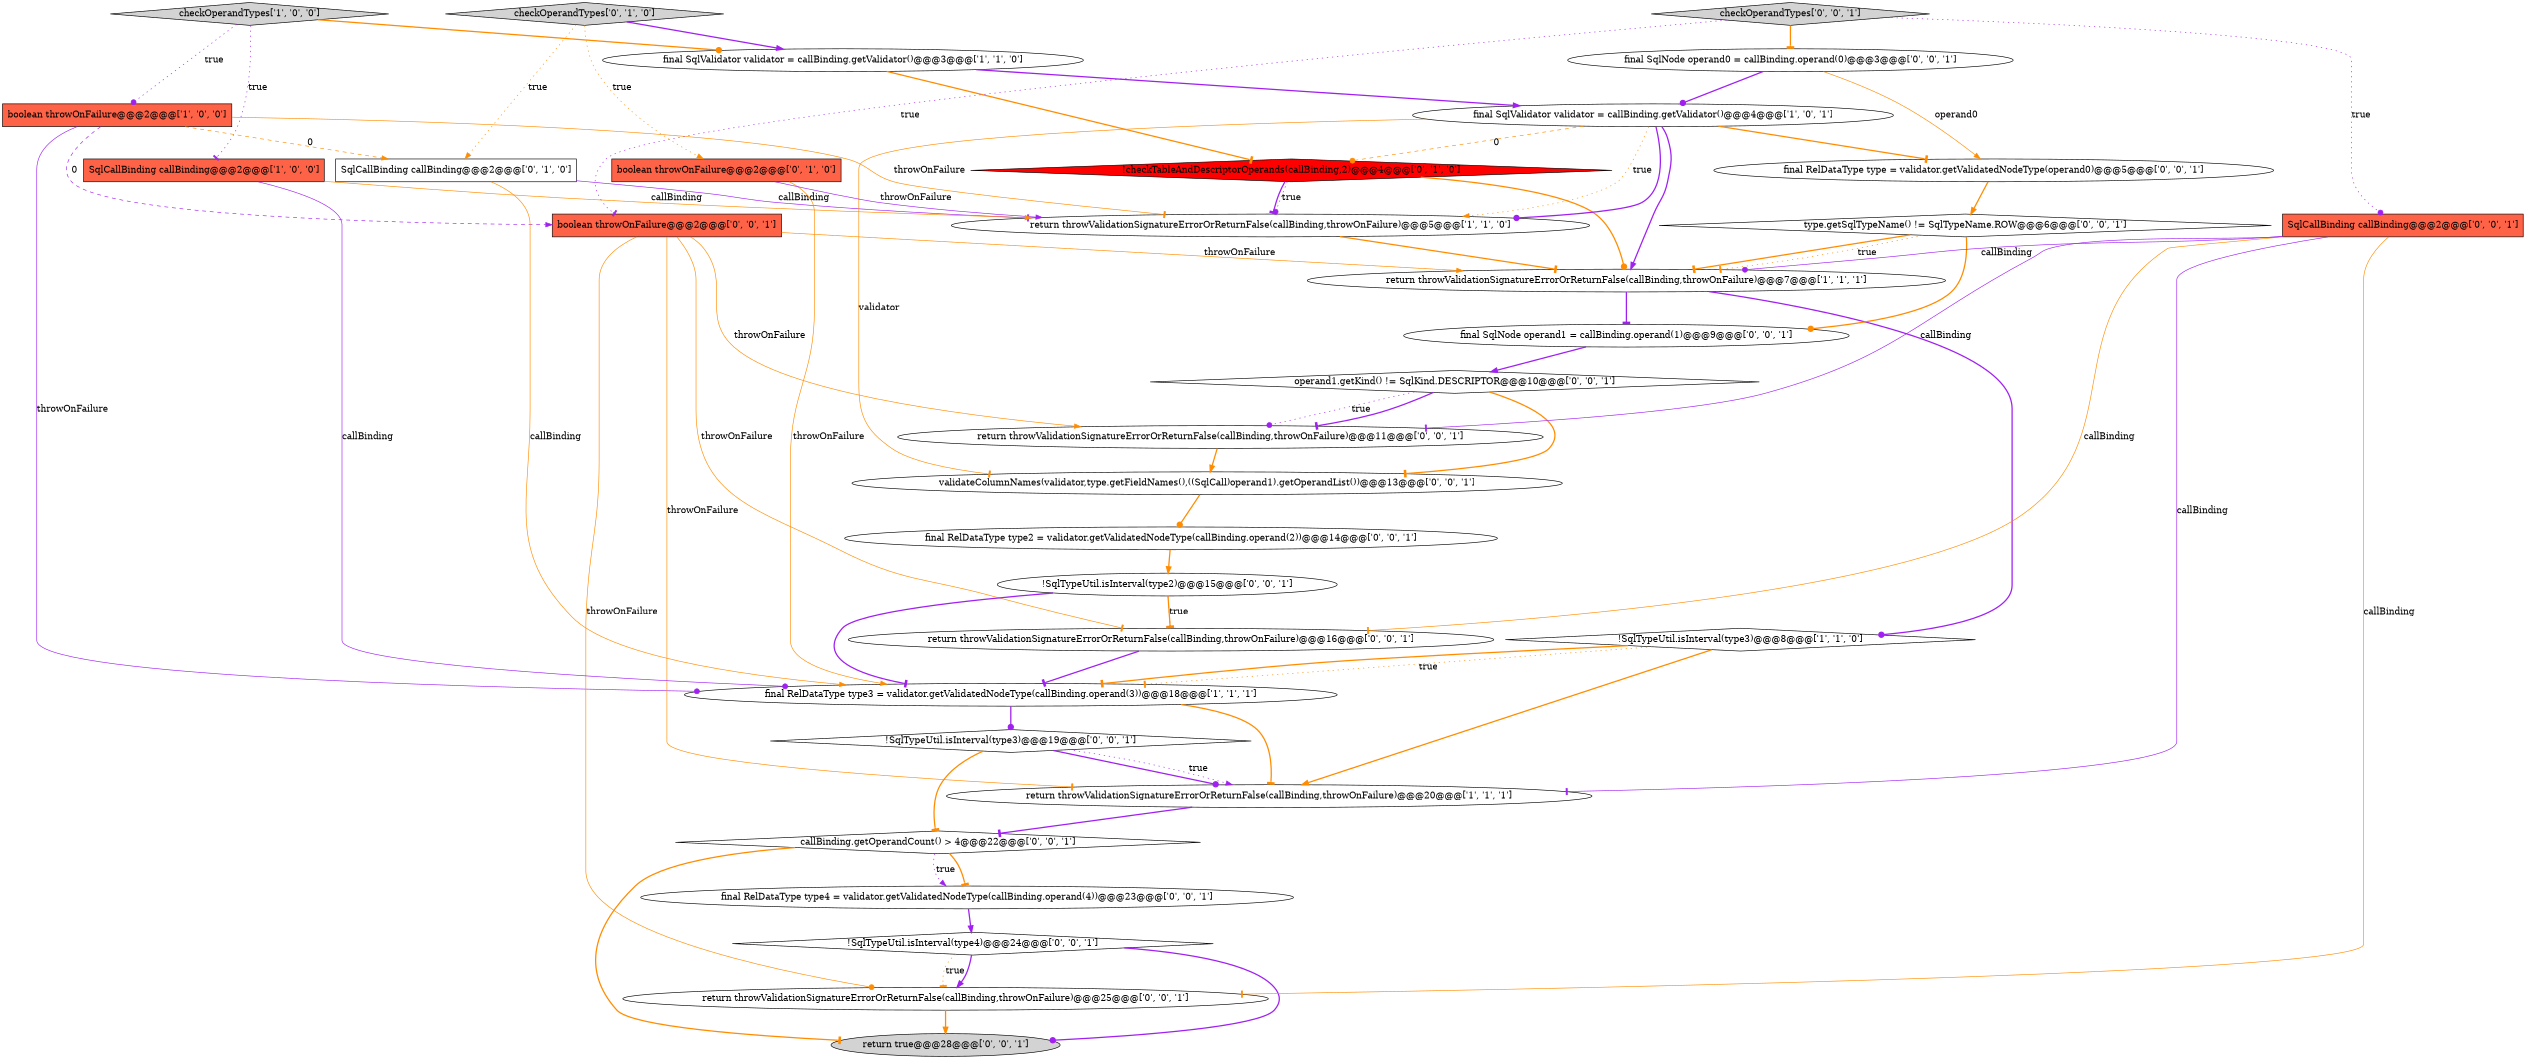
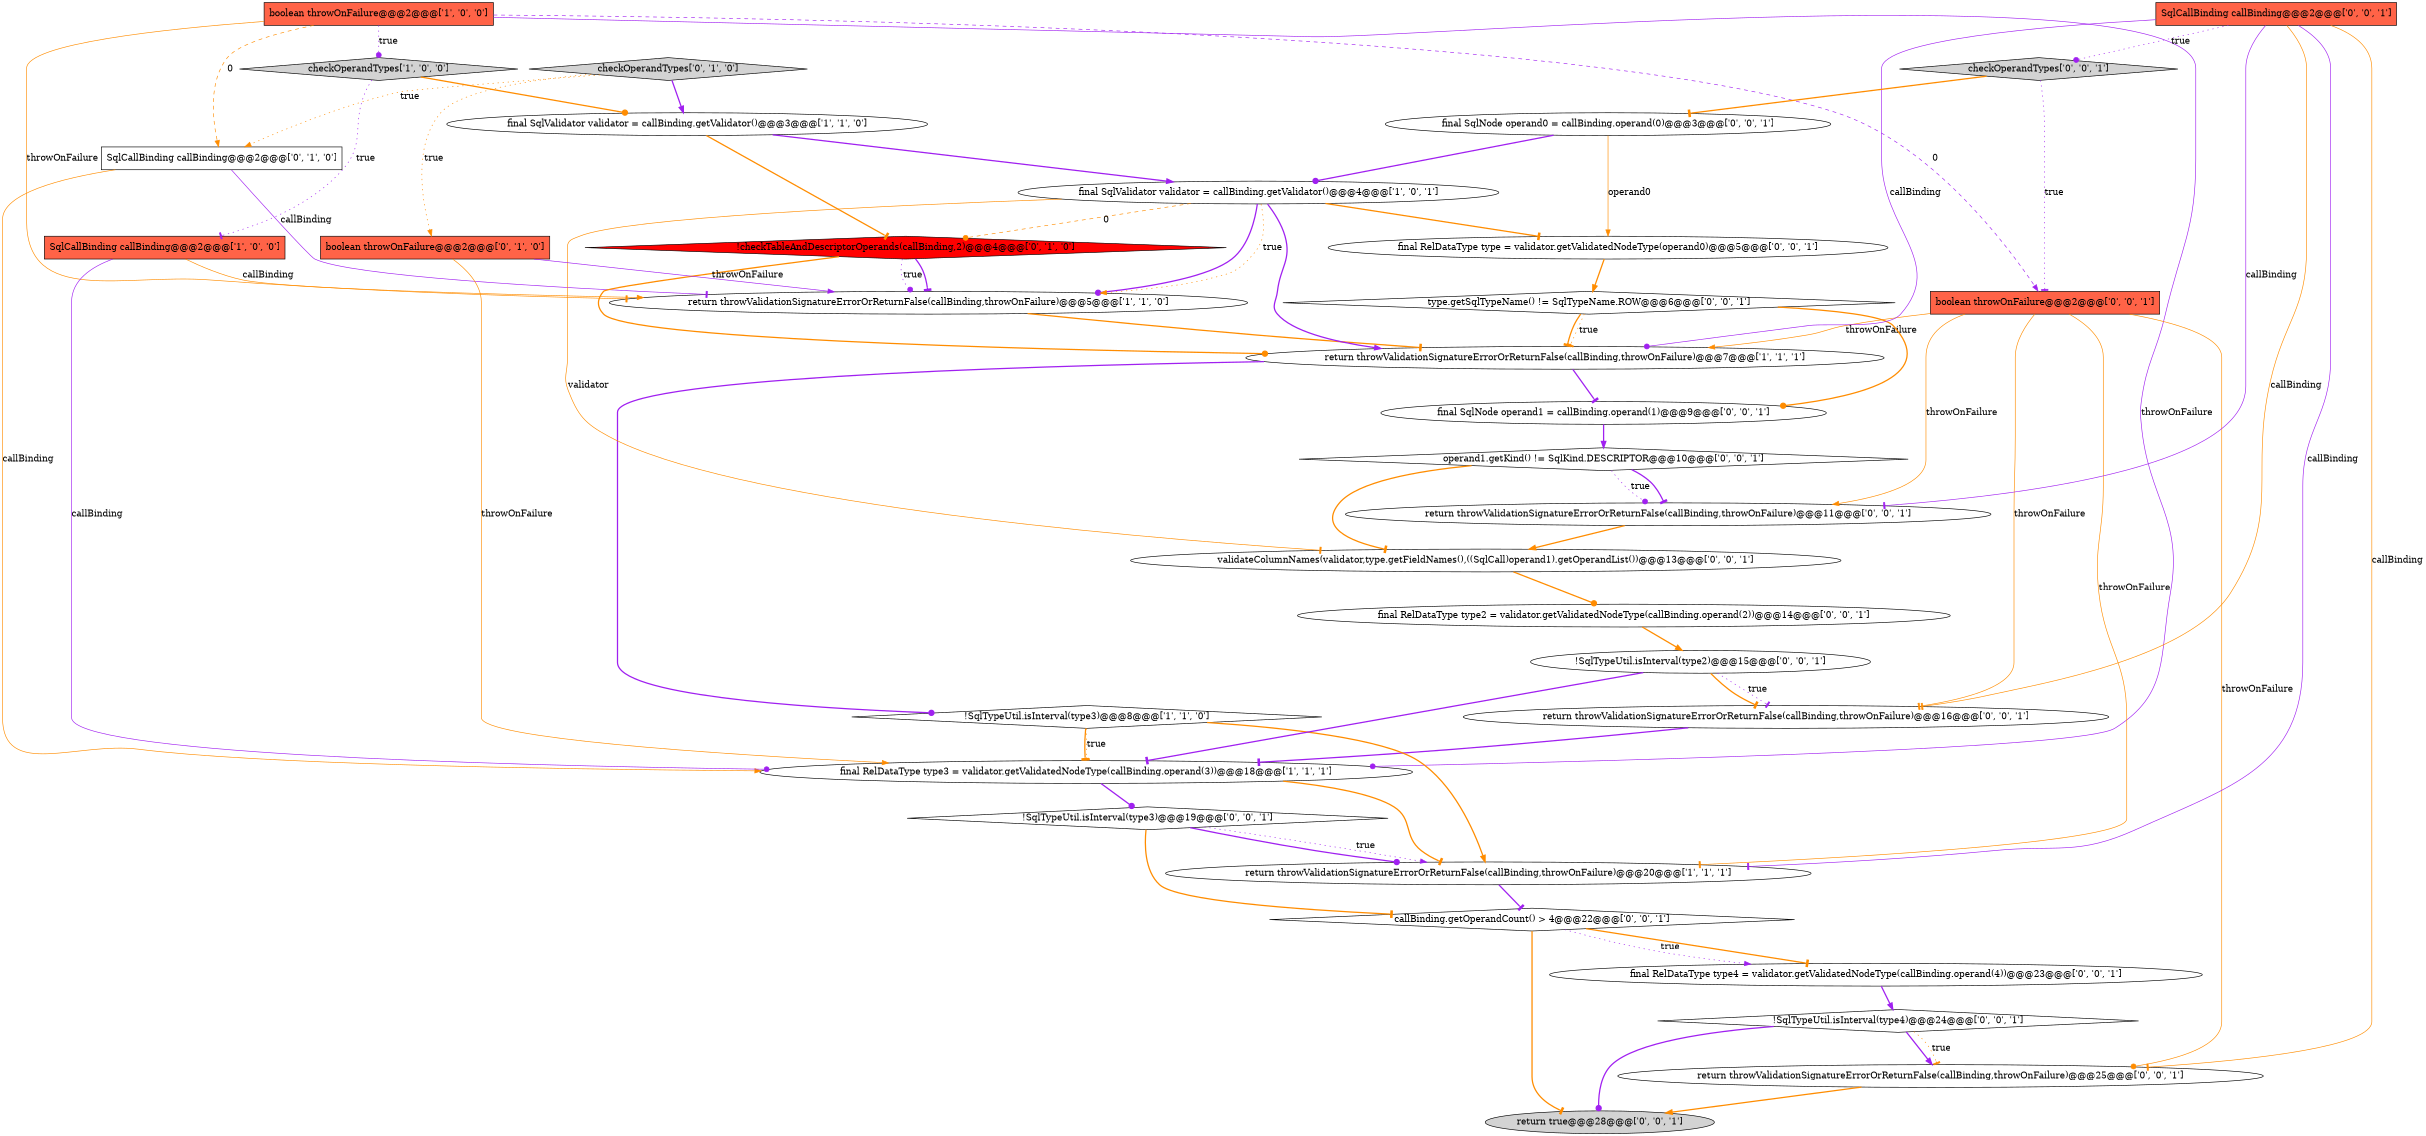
(2201, 34) -> (2154, 42)
(186, 62) -> (379, 39)
